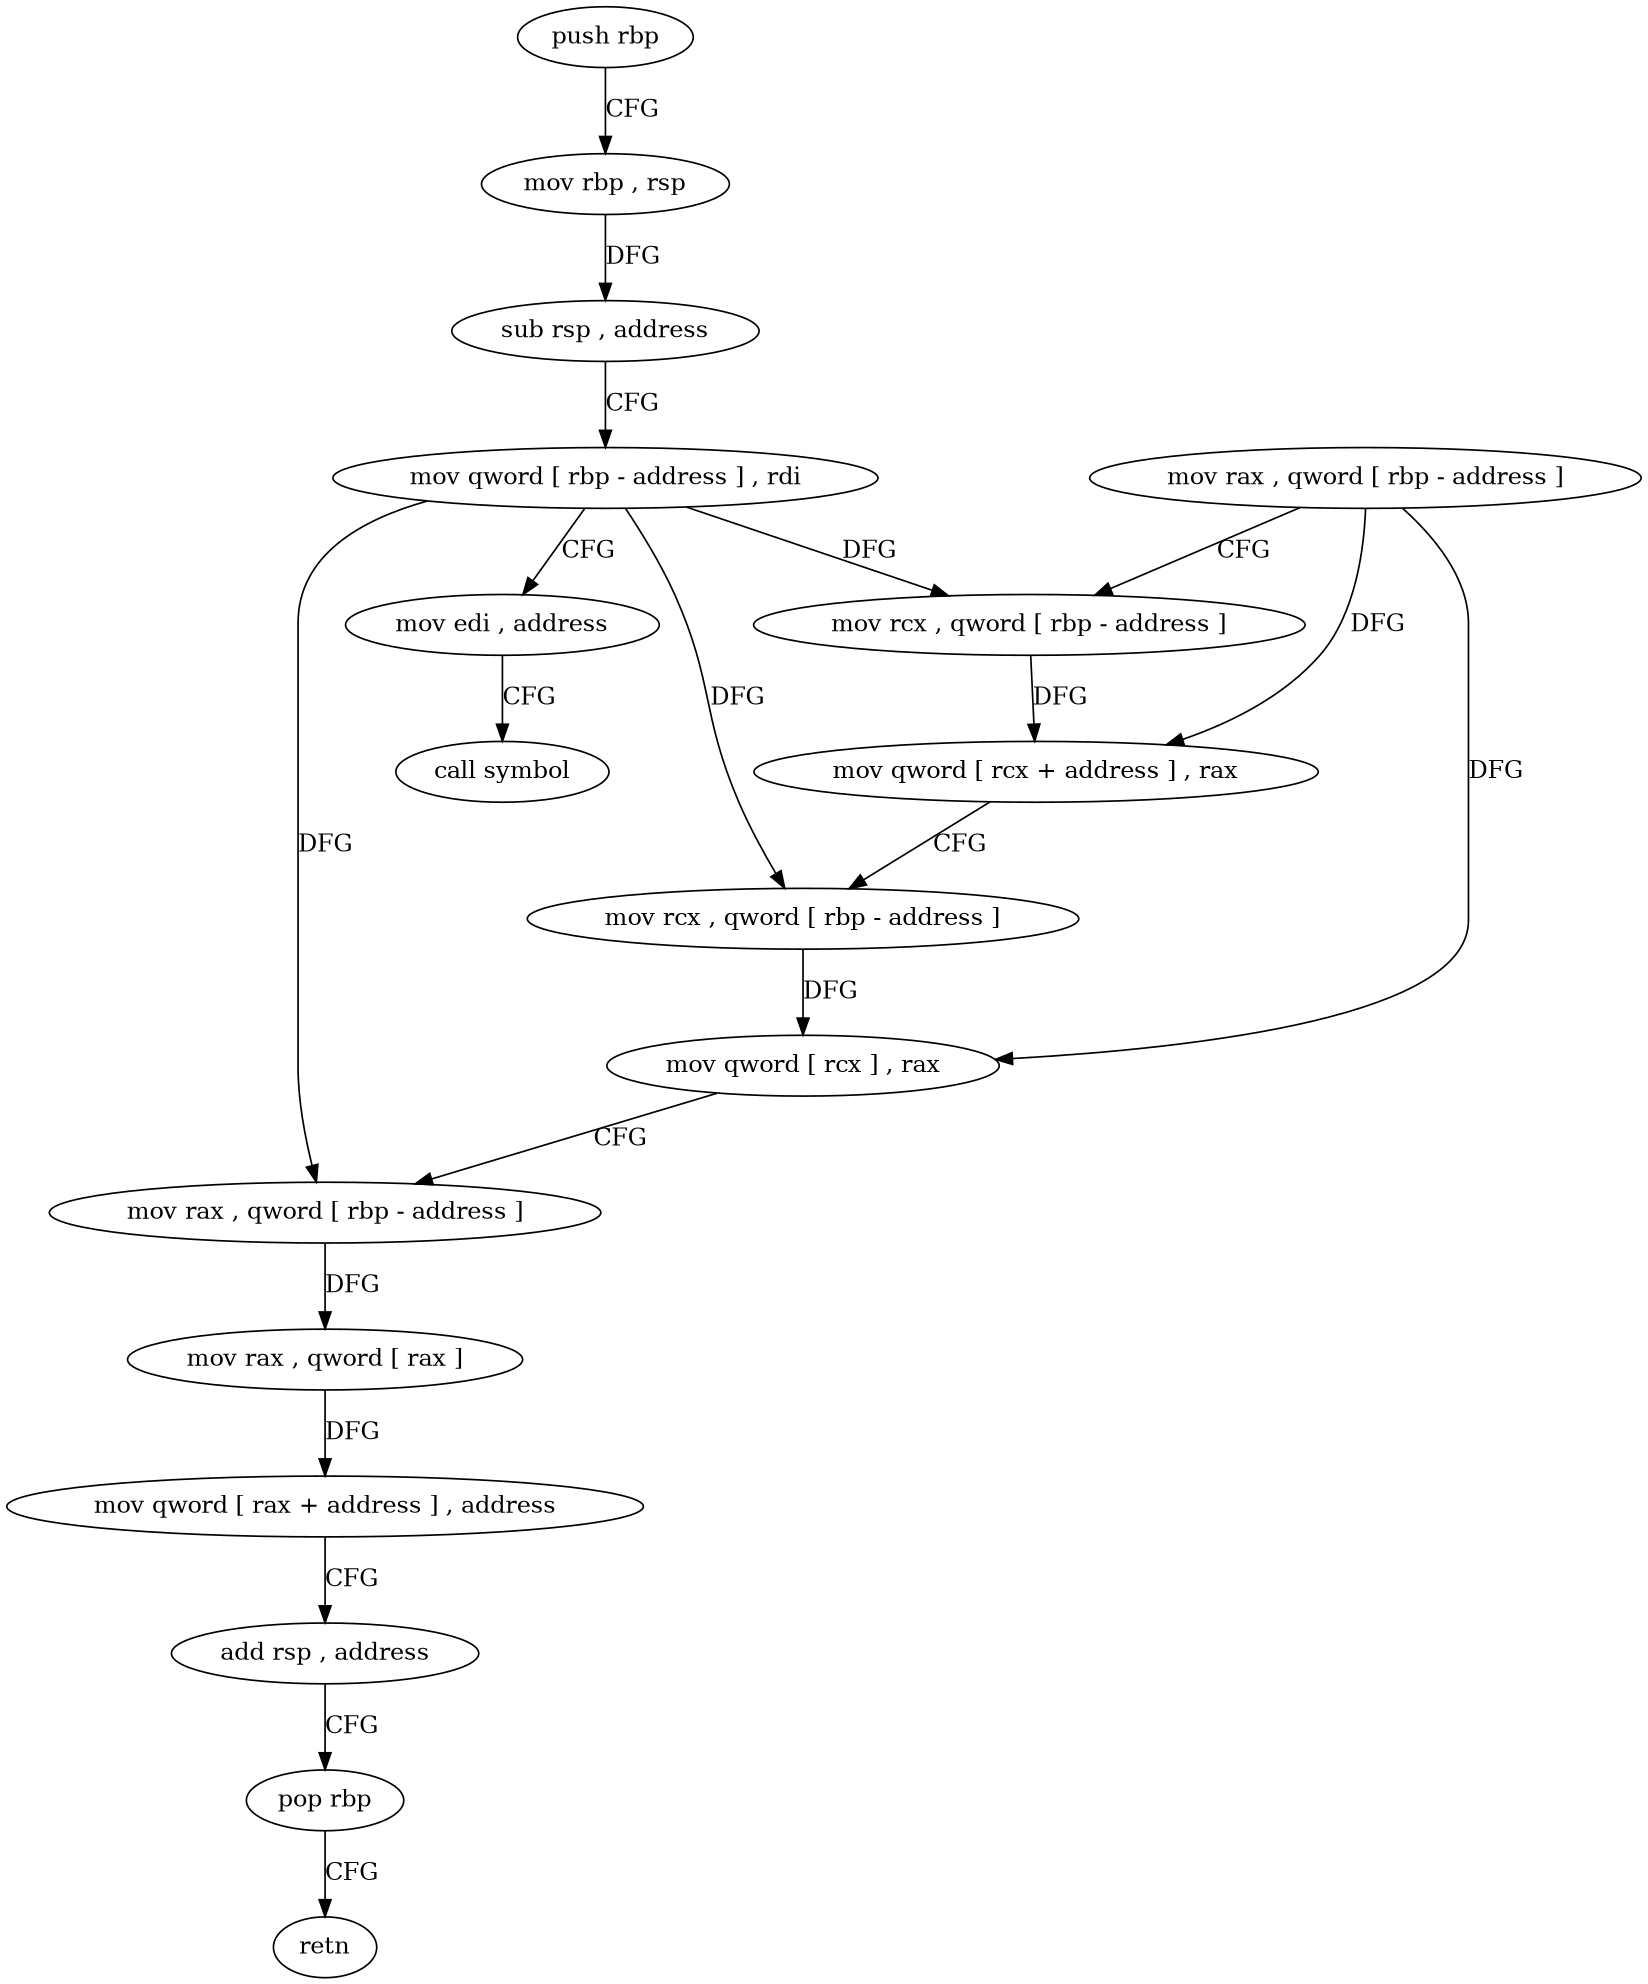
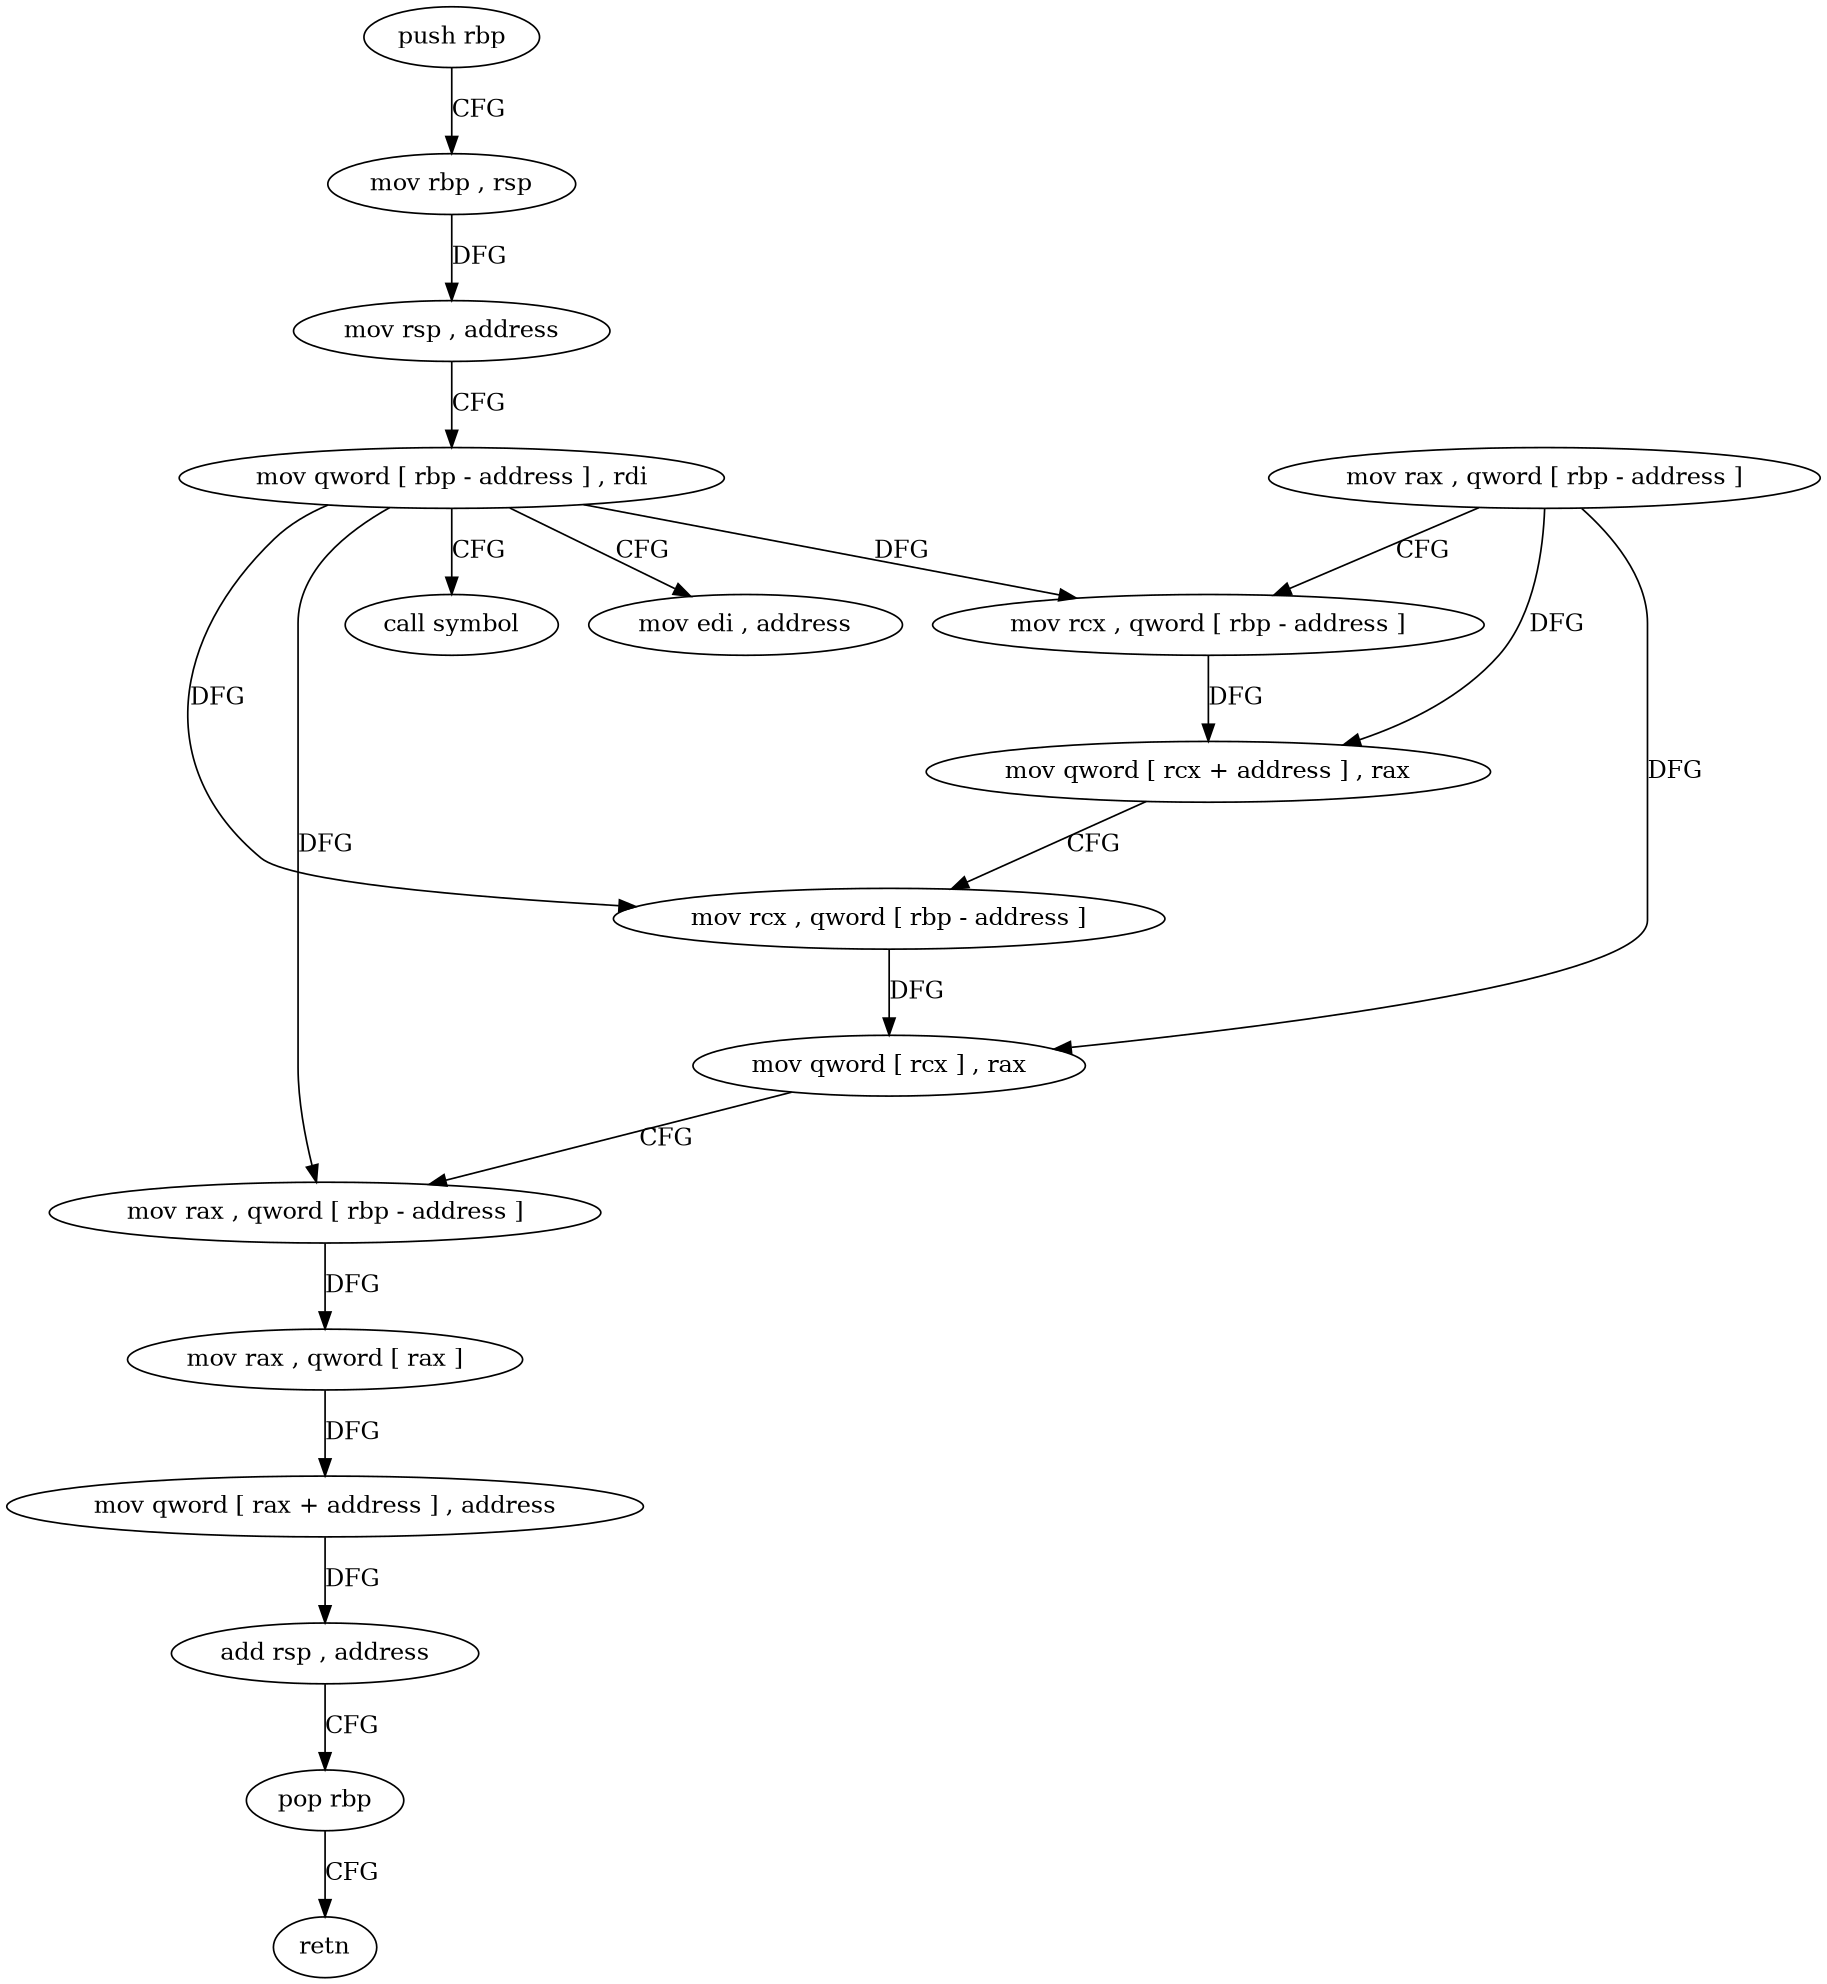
(605, 331) -> (452, 331)
(502, 690) -> (452, 543)
(352, 1580) -> (353, 1580)
